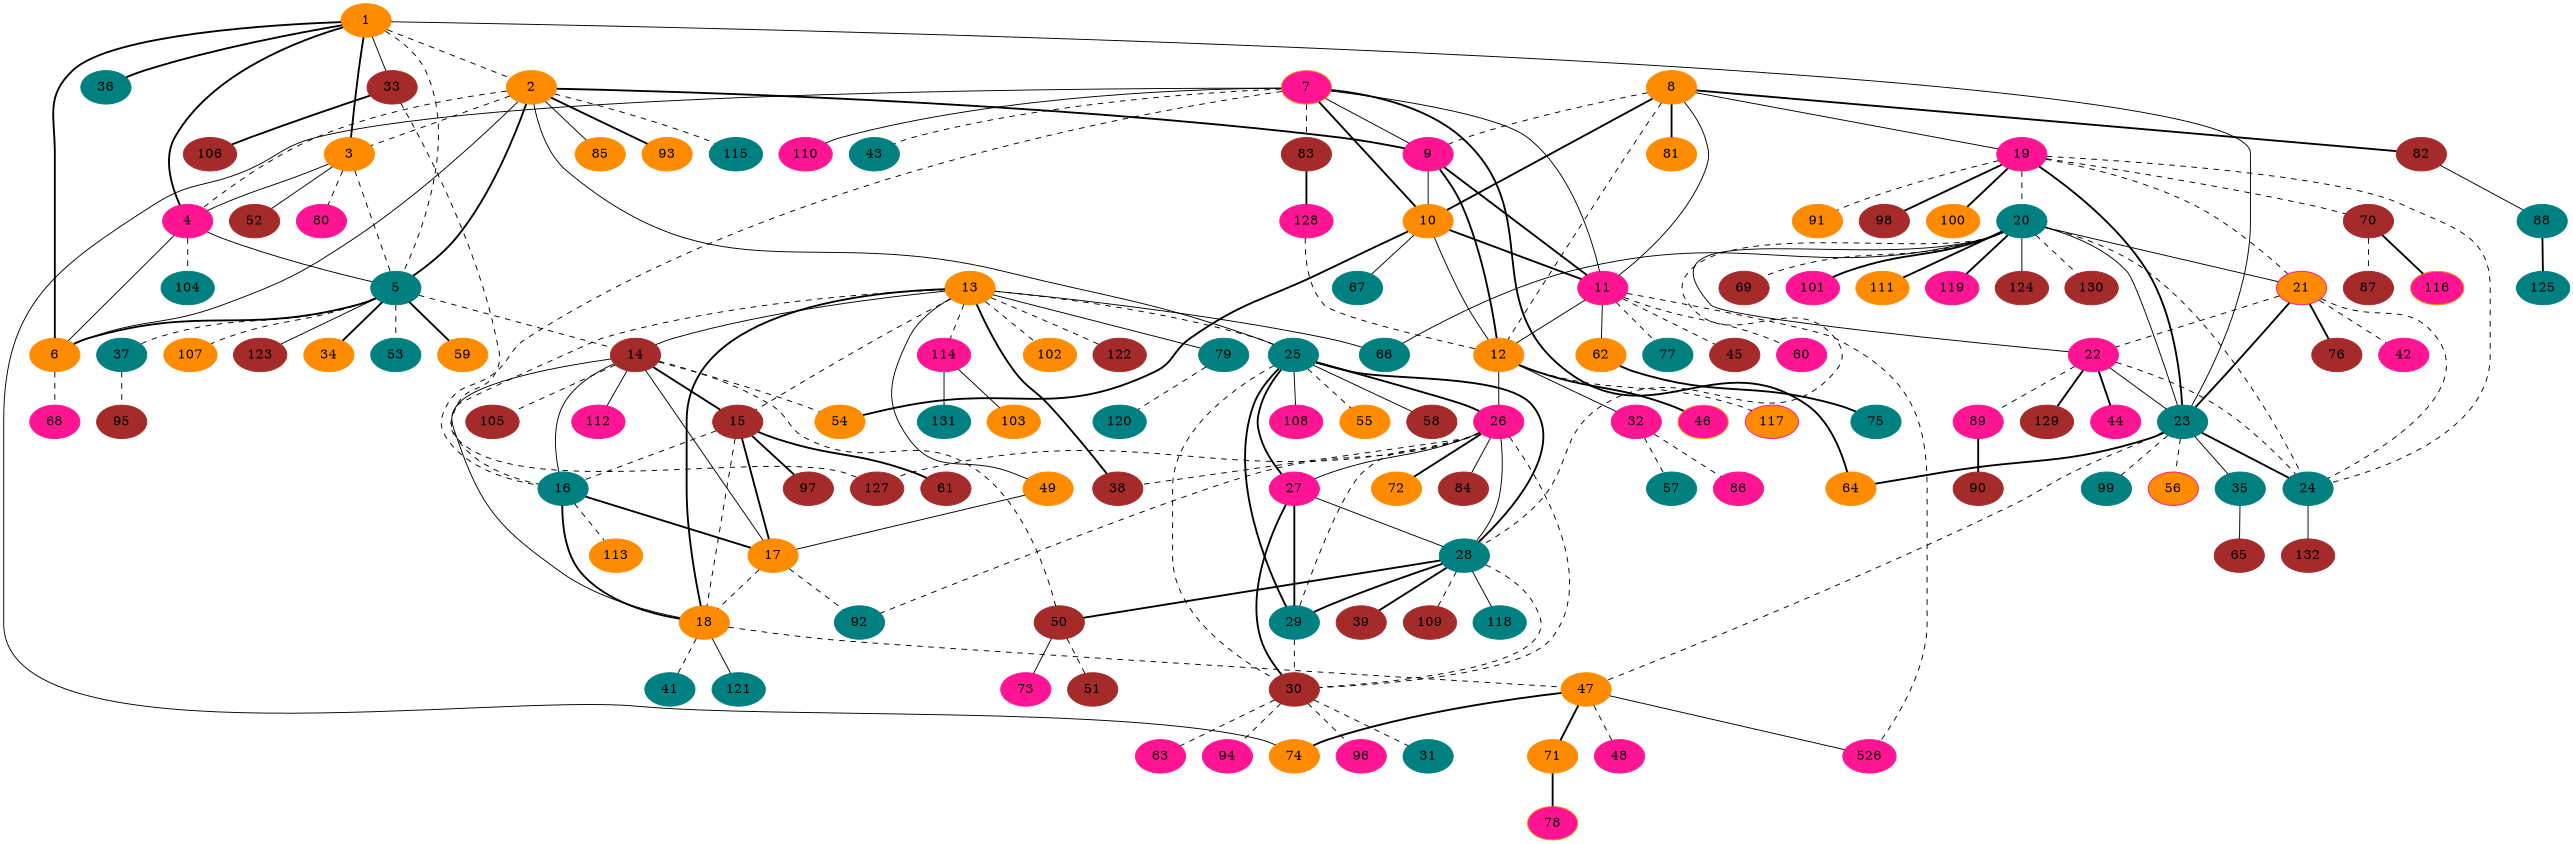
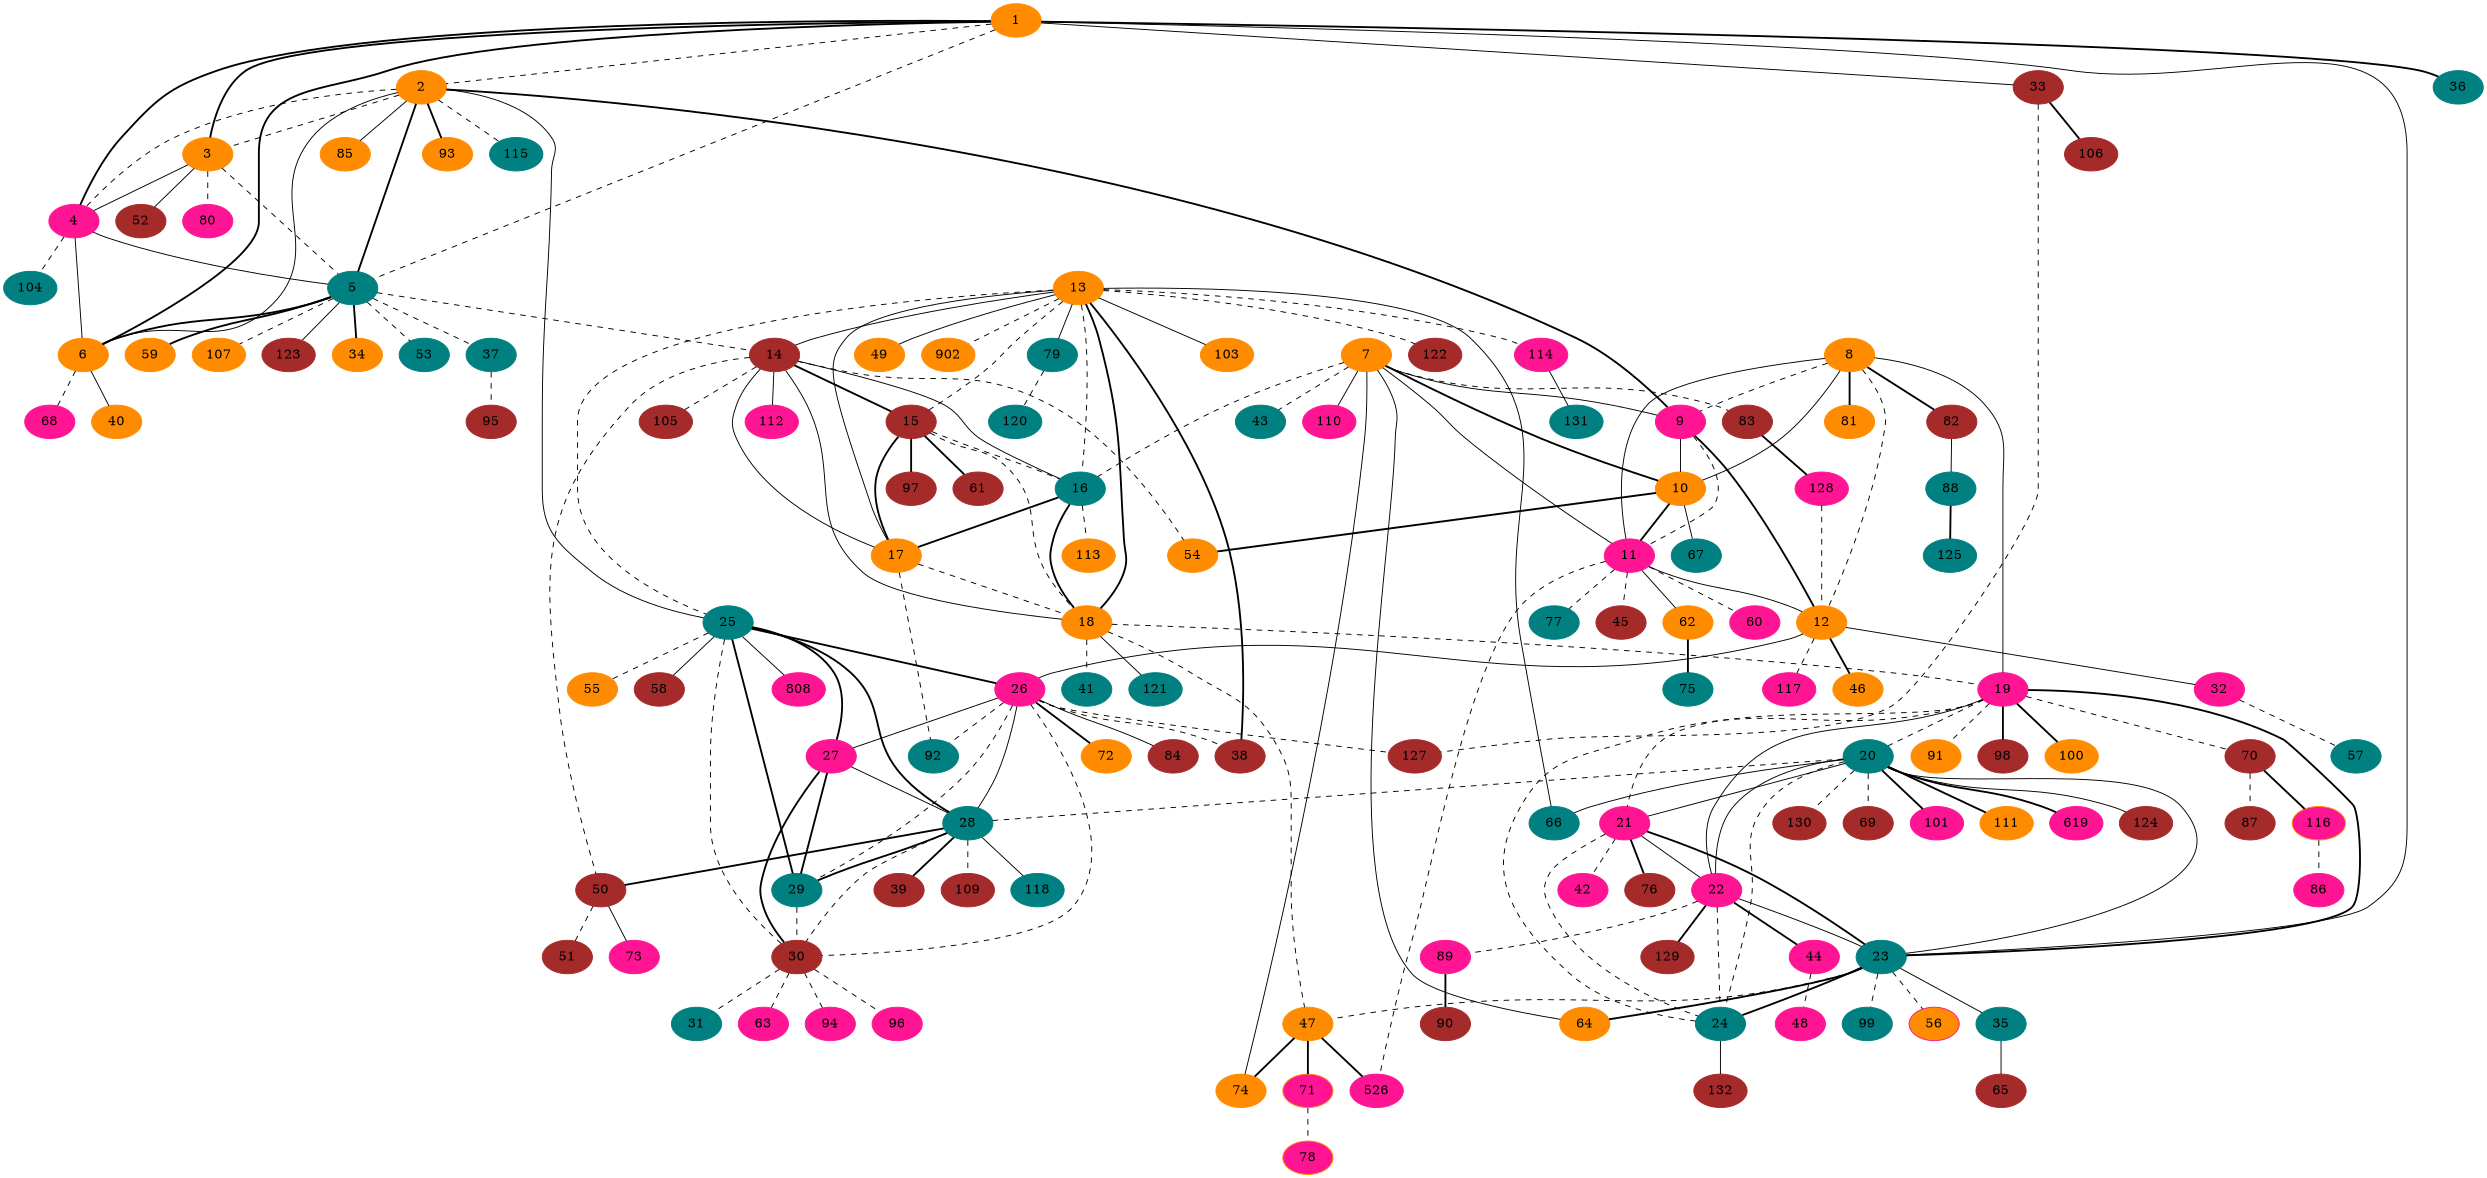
(1306, 87) -> (1366, 355)
(1555, 151) -> (1781, 438)
(1515, 221) -> (1714, 505)
(1952, 288) -> (2076, 823)
(2302, 288) -> (1625, 823)
(1458, 290) -> none
(2193, 323) -> (1671, 857)
(1540, 345) -> (1372, 732)
(1050, 355) -> (948, 355)
(979, 388) -> (1152, 321)
none -> (117, 422)
(1296, 422) -> (799, 689)
(1703, 422) -> (1858, 689)
(1772, 422) -> (1789, 689)
(1688, 455) -> (2319, 857)
(911, 522) -> (847, 338)
none -> (1546, 645)
(1603, 723) -> (1806, 997)
(1727, 723) -> (1342, 1057)
none -> (1802, 736)
(1553, 756) -> (1308, 1091)
(1553, 790) -> (1308, 1124)
